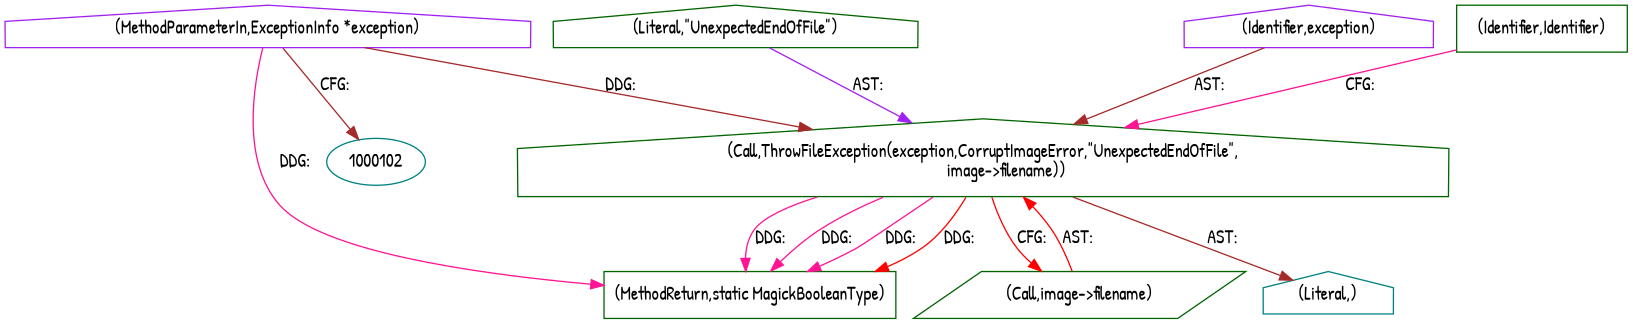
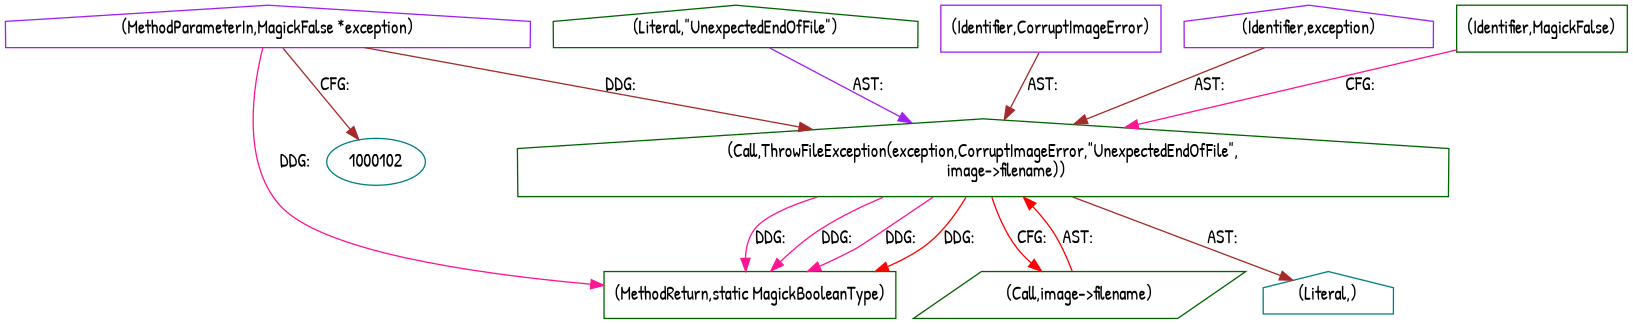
(268, 29) -> (268, 29)
none -> (1051, 29)
(1542, 29) -> (1542, 29)
